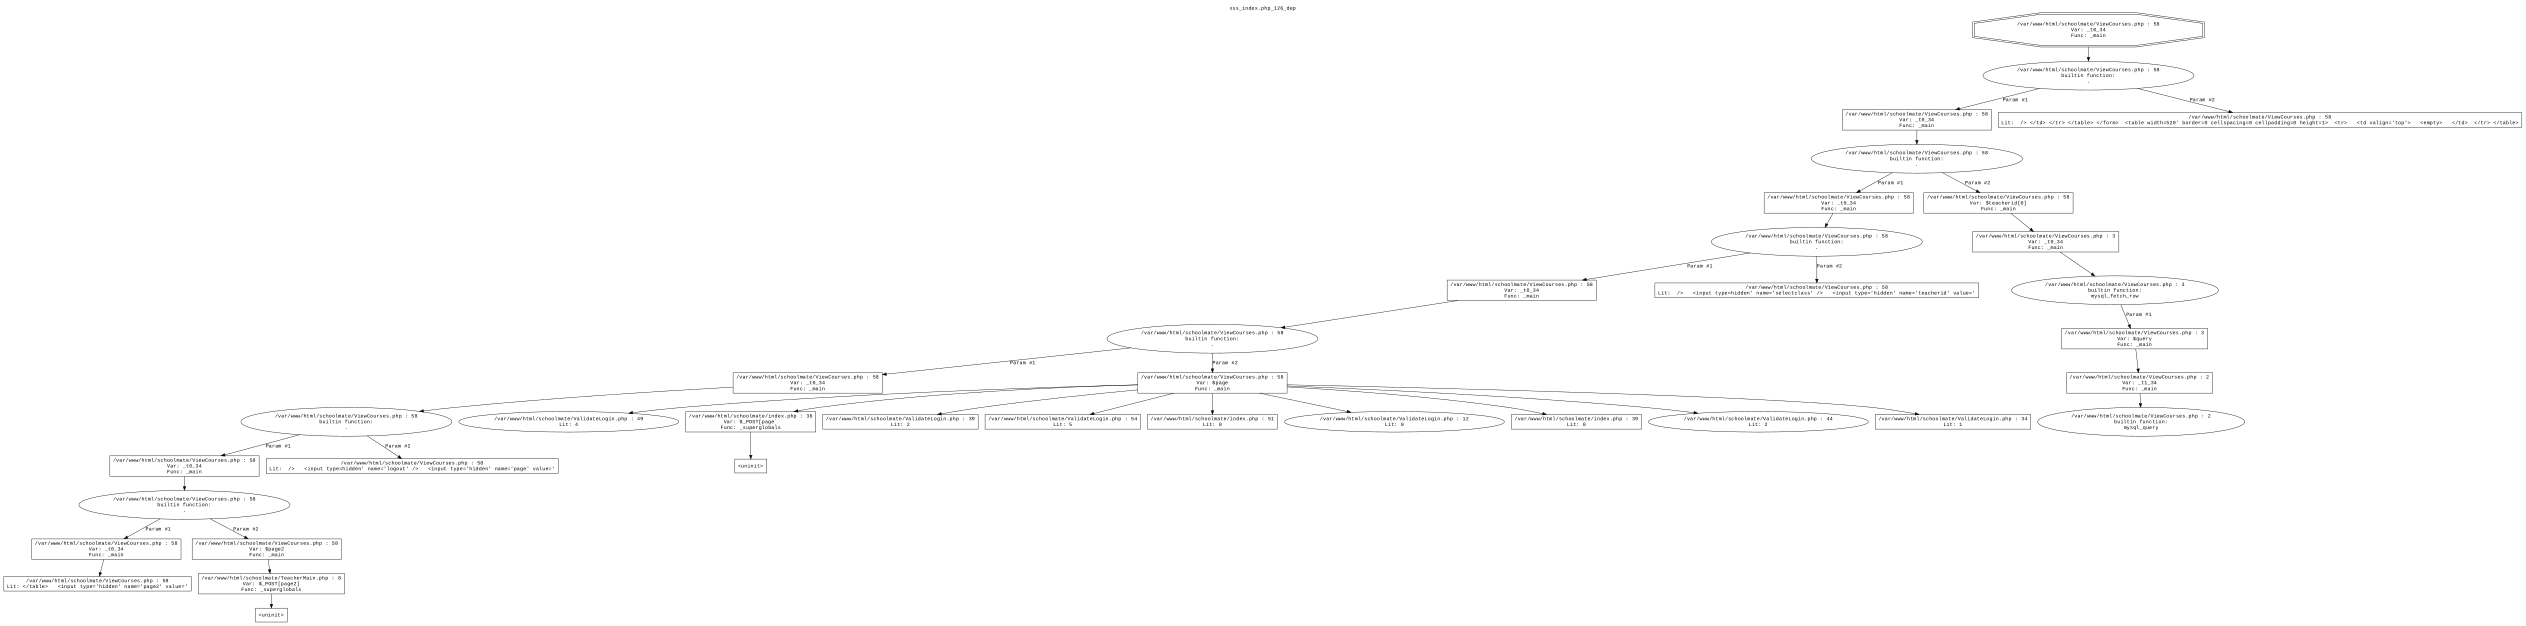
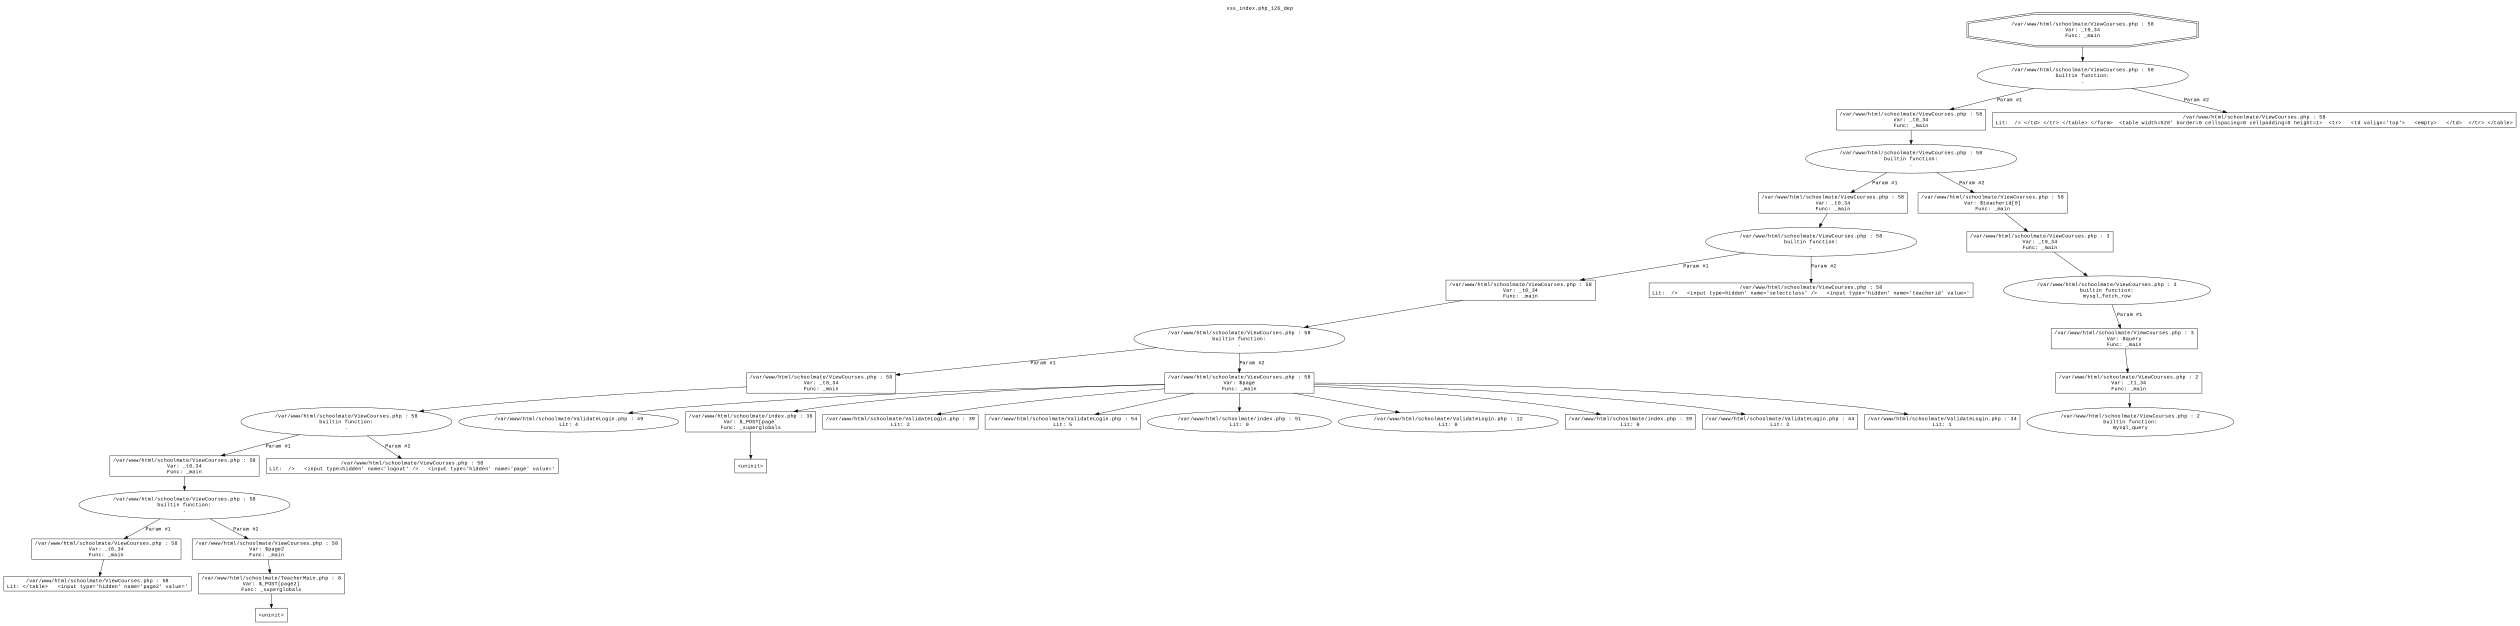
(1212, 422) -> (1239, 422)
(1758, 422) -> (1780, 422)
